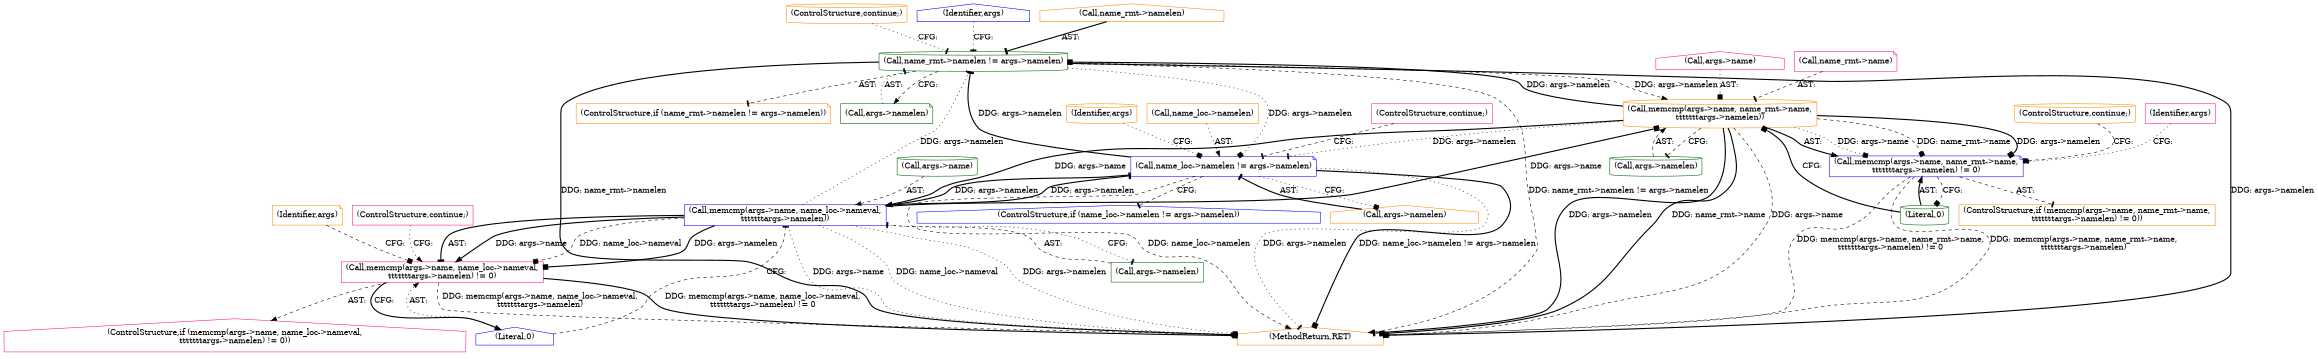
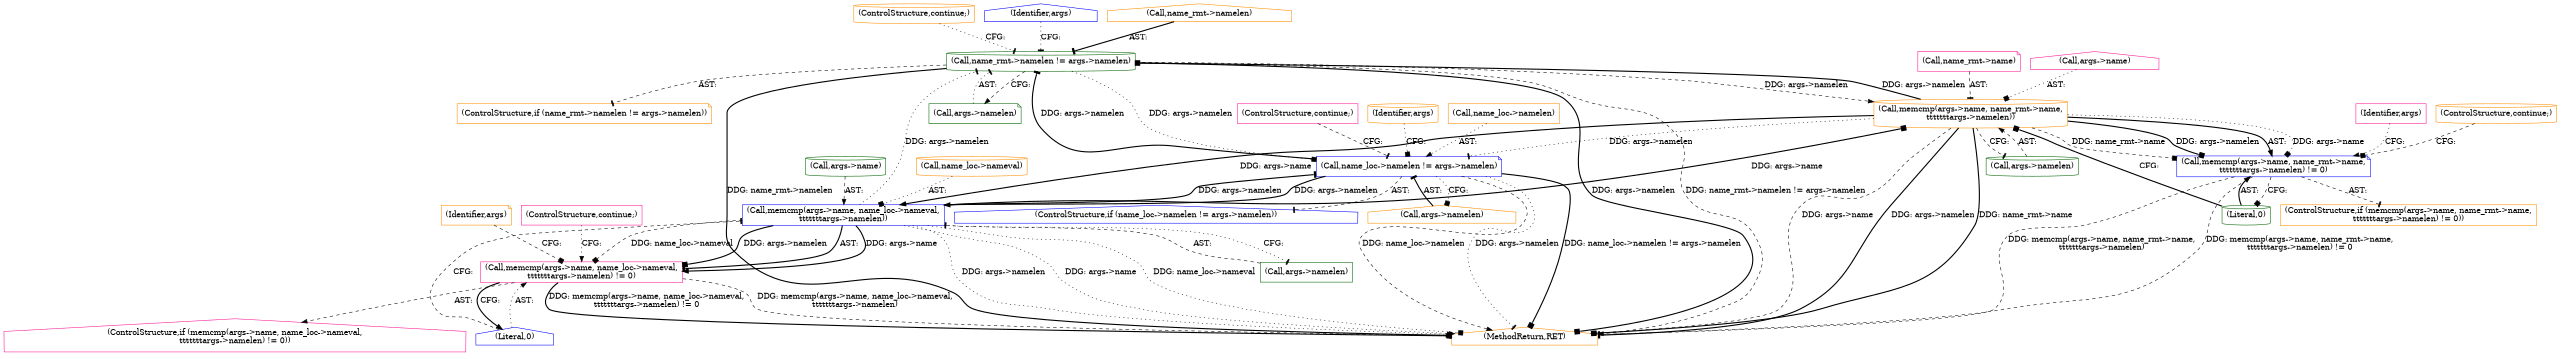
none -> (972, 166)
(1188, 191) -> (1402, 191)
